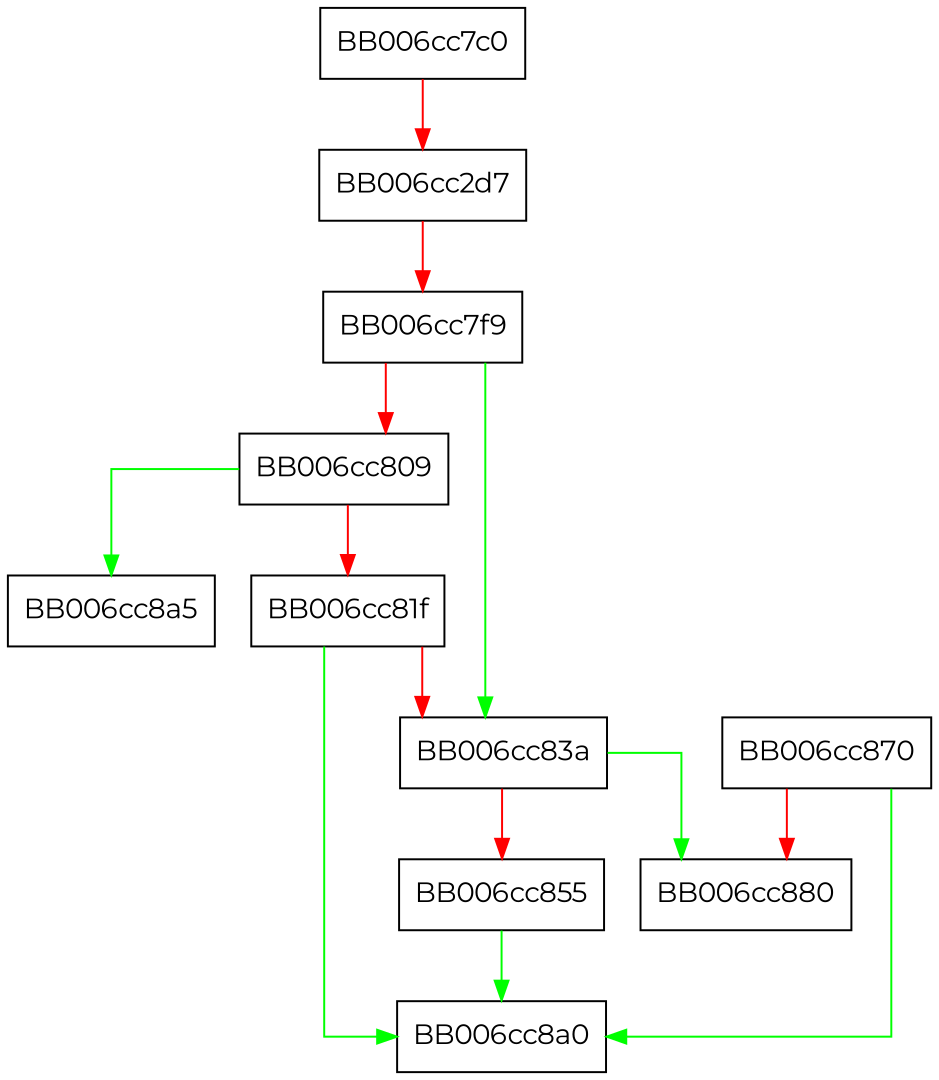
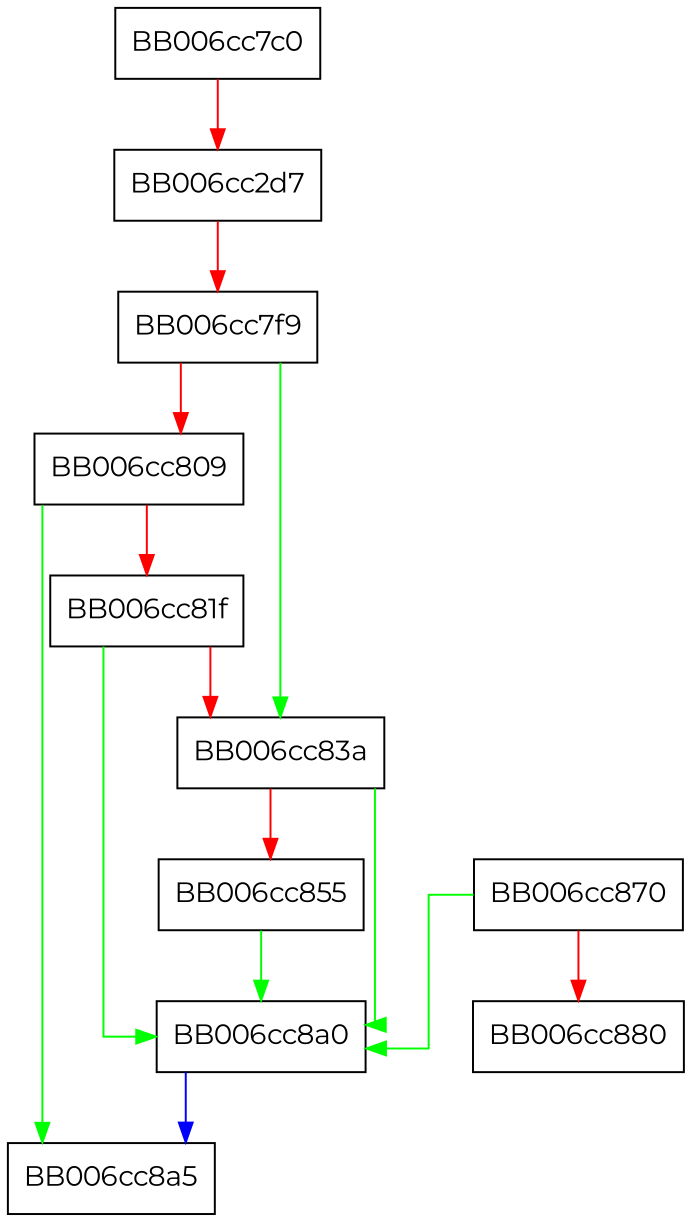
(681, 759) -> (375, 907)
none -> (186, 1098)
